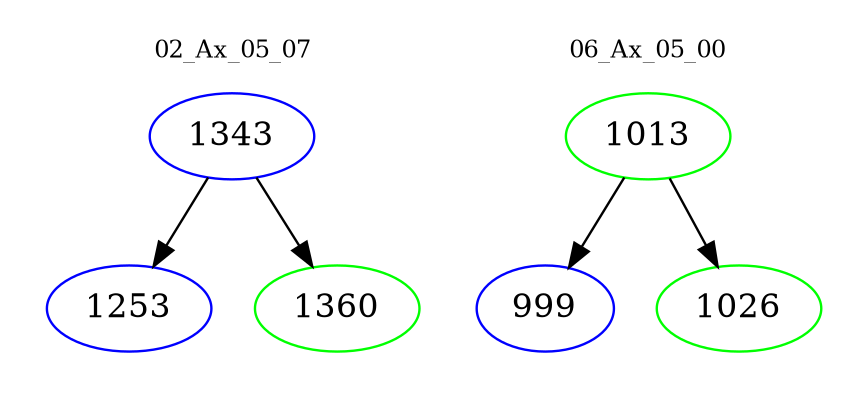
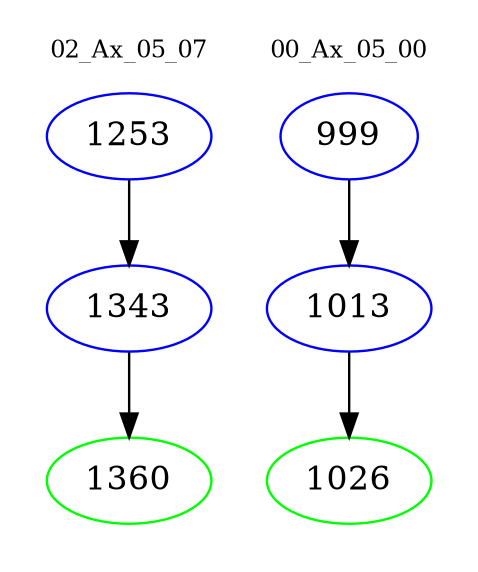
(648, 51) -> (349, 51)
(648, 136) -> (349, 309)
(187, 212) -> (129, 211)
(603, 212) -> (349, 211)
